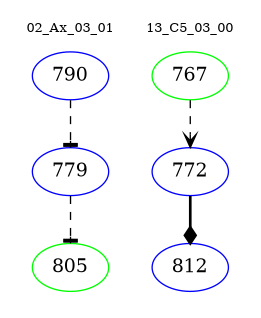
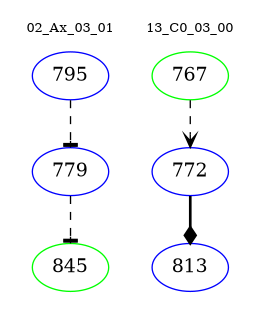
(190, 29) -> (190, 29)
(71, 76) -> (71, 76)
(71, 267) -> (71, 267)
(190, 267) -> (190, 267)
